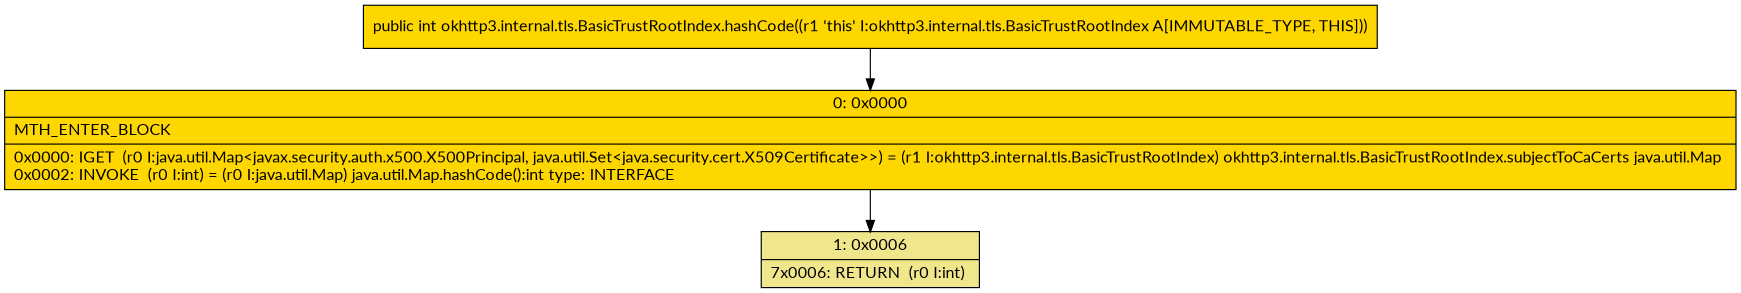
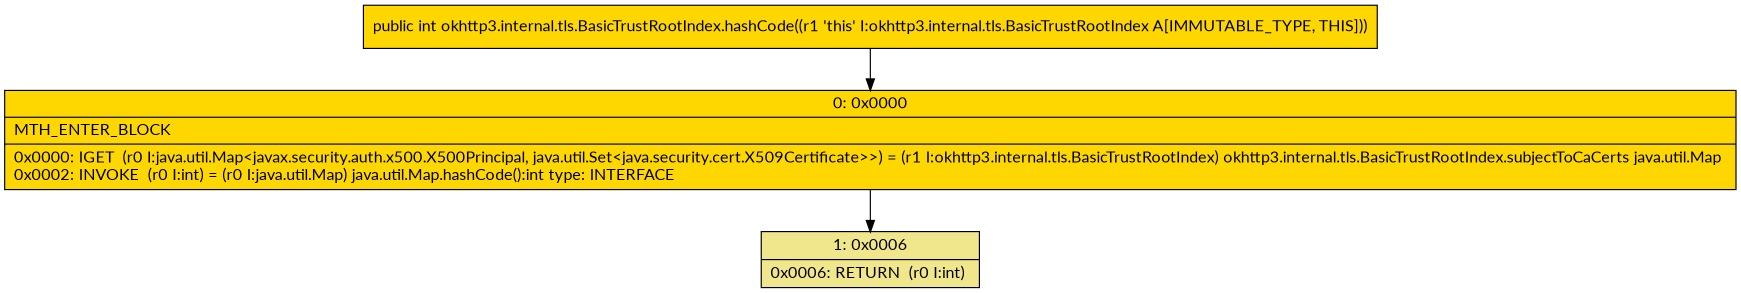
(870, 273) -> (870, 273)
